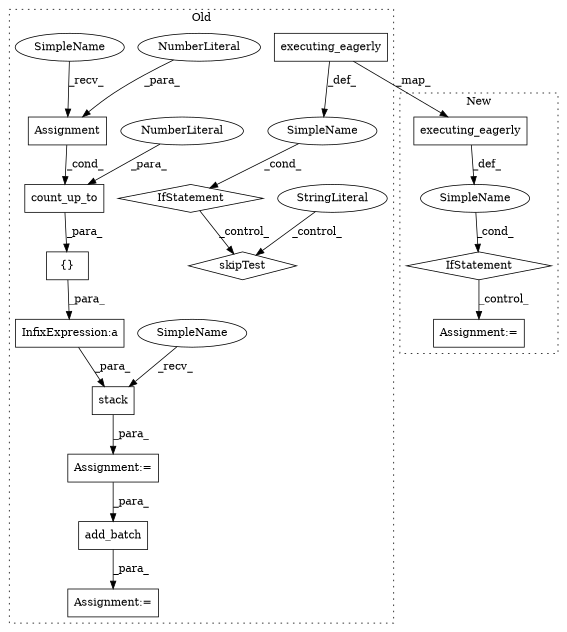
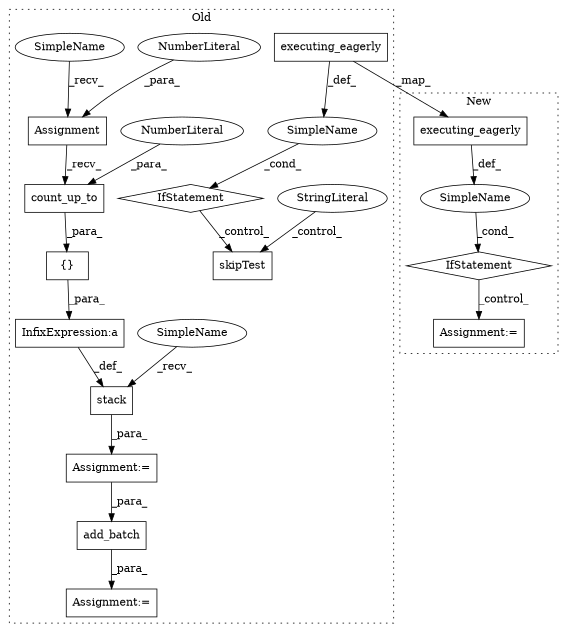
(85, 165) -> (84, 165)
(243, 266) -> (243, 266)
(112, 367) -> (108, 367)
